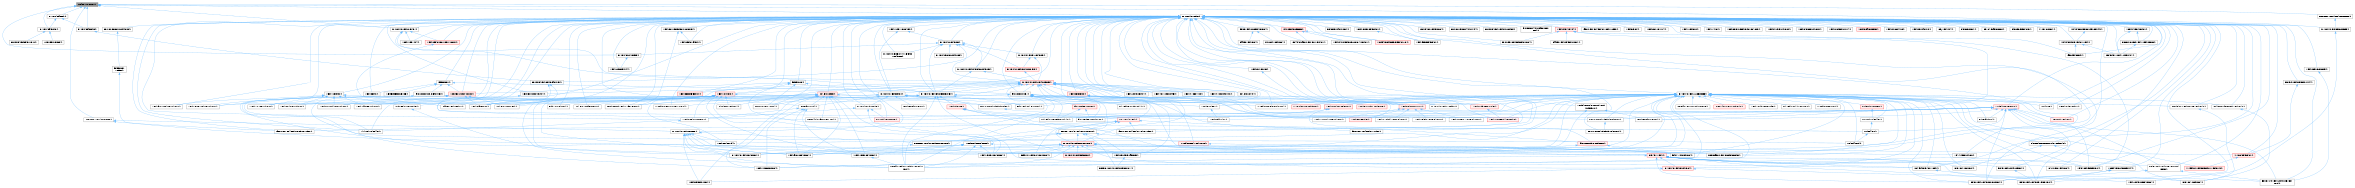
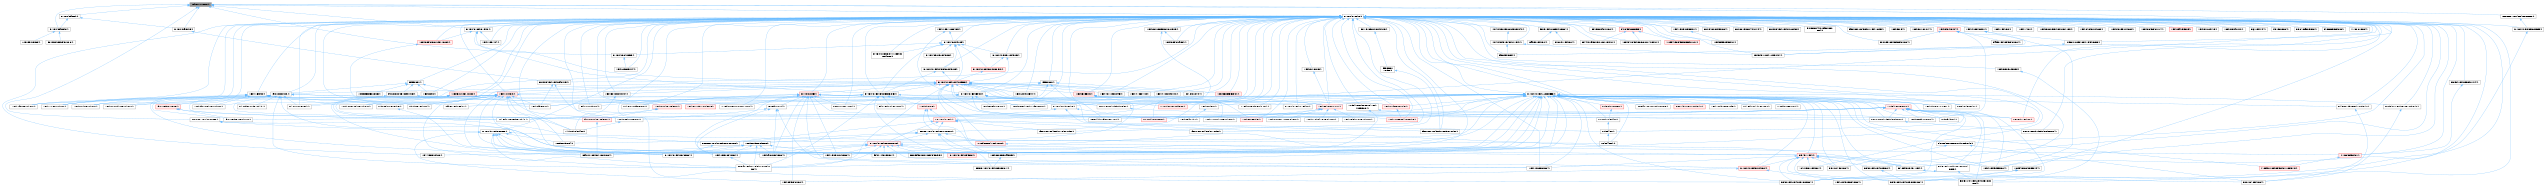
(2046, 107) -> (1937, 107)
(1640, 150) -> none
